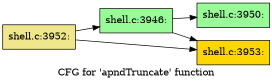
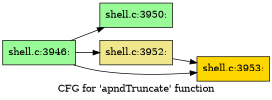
(84, 29) -> (84, 53)
